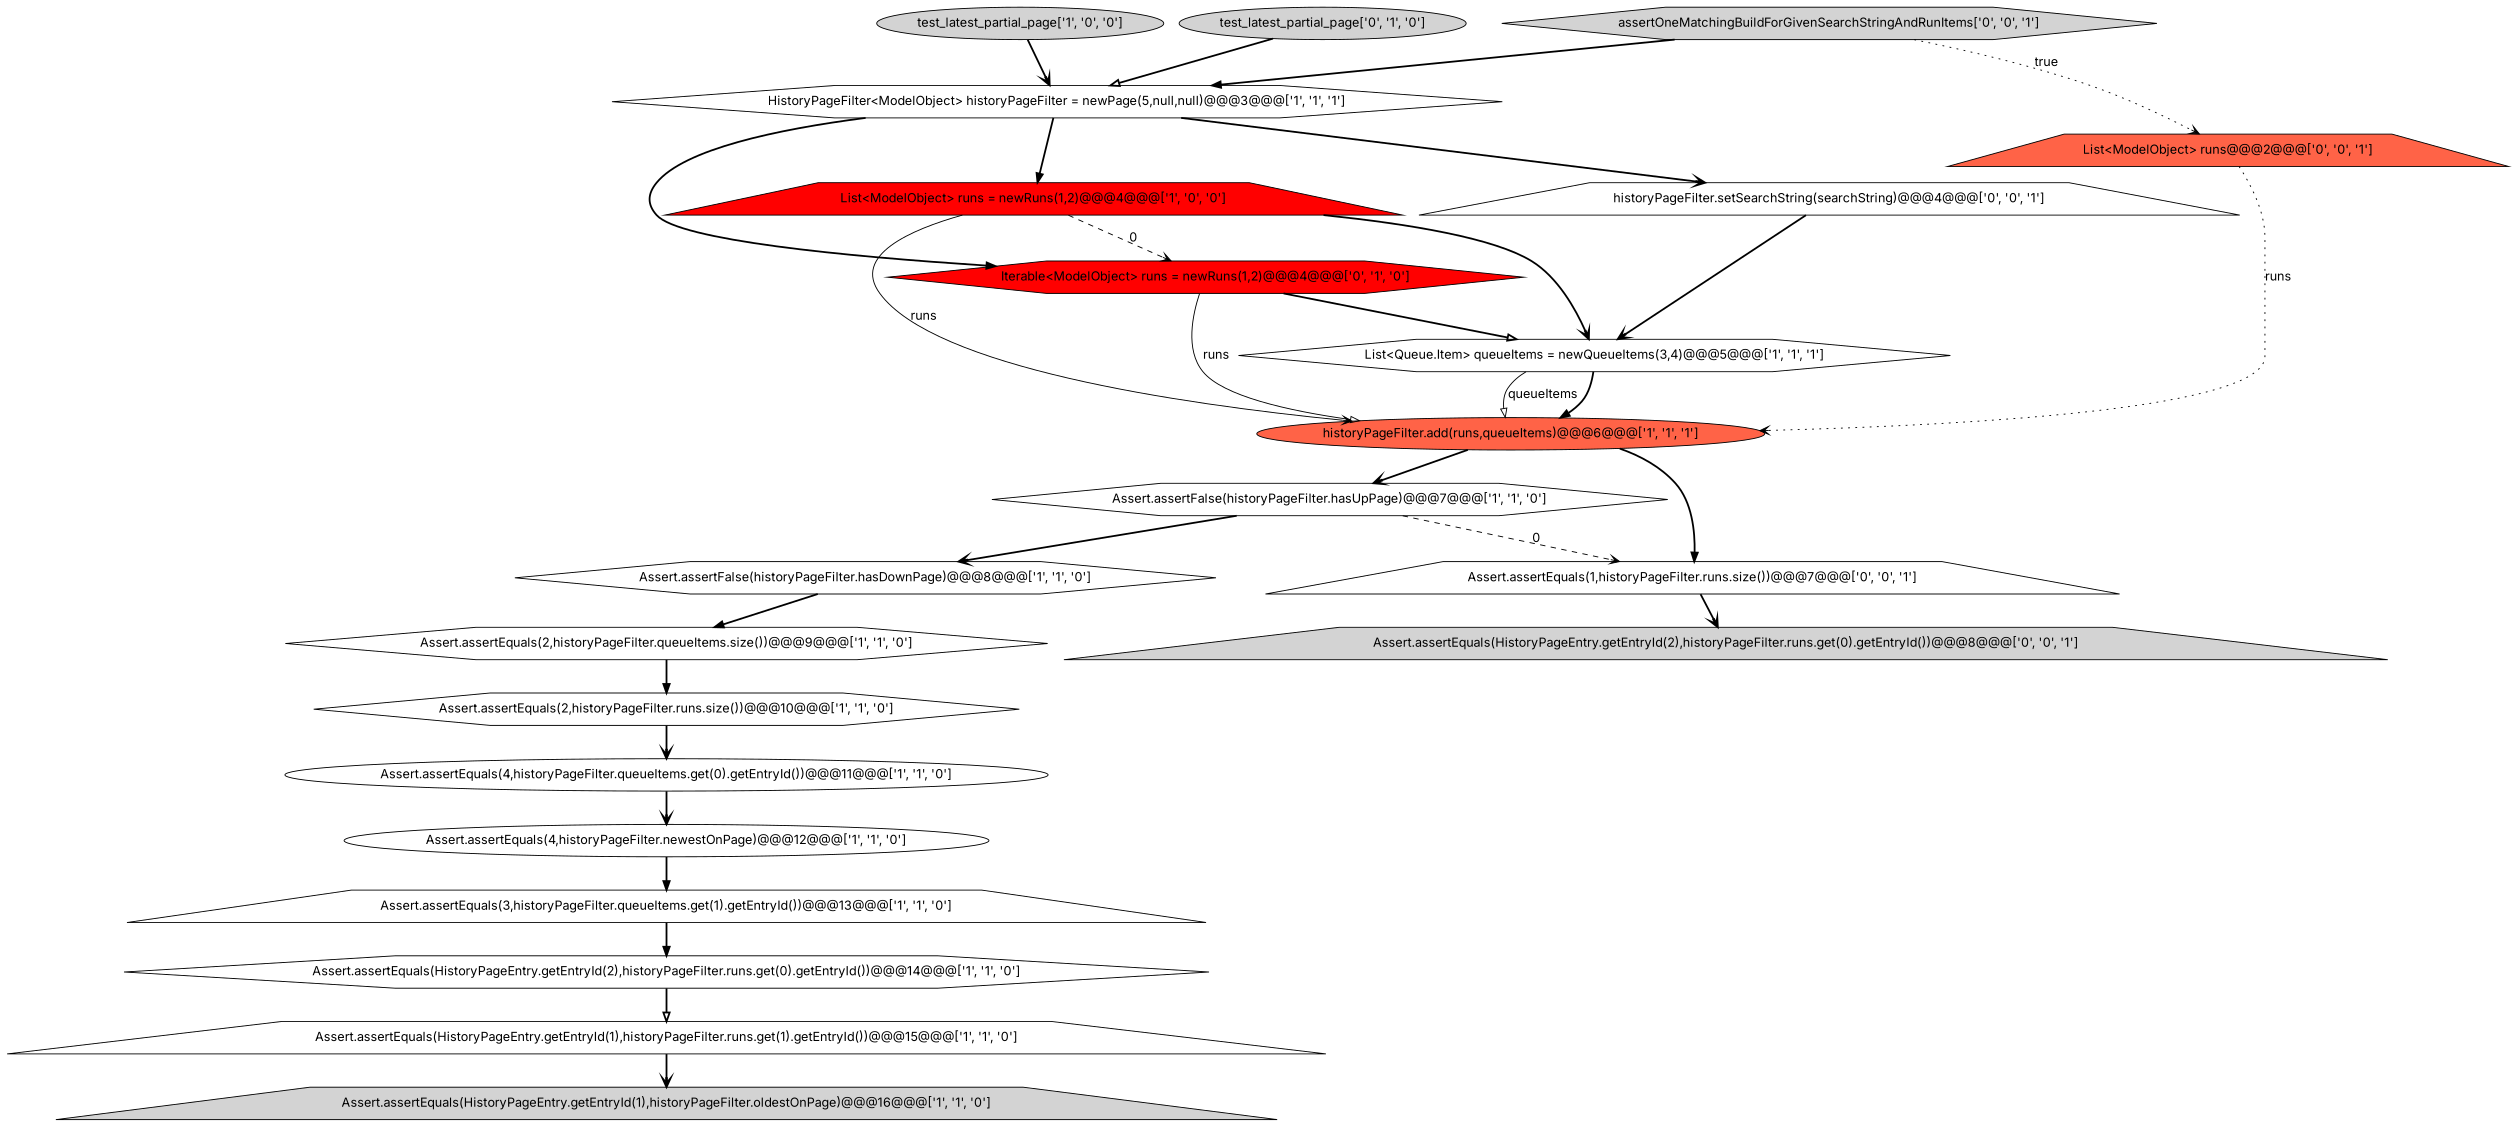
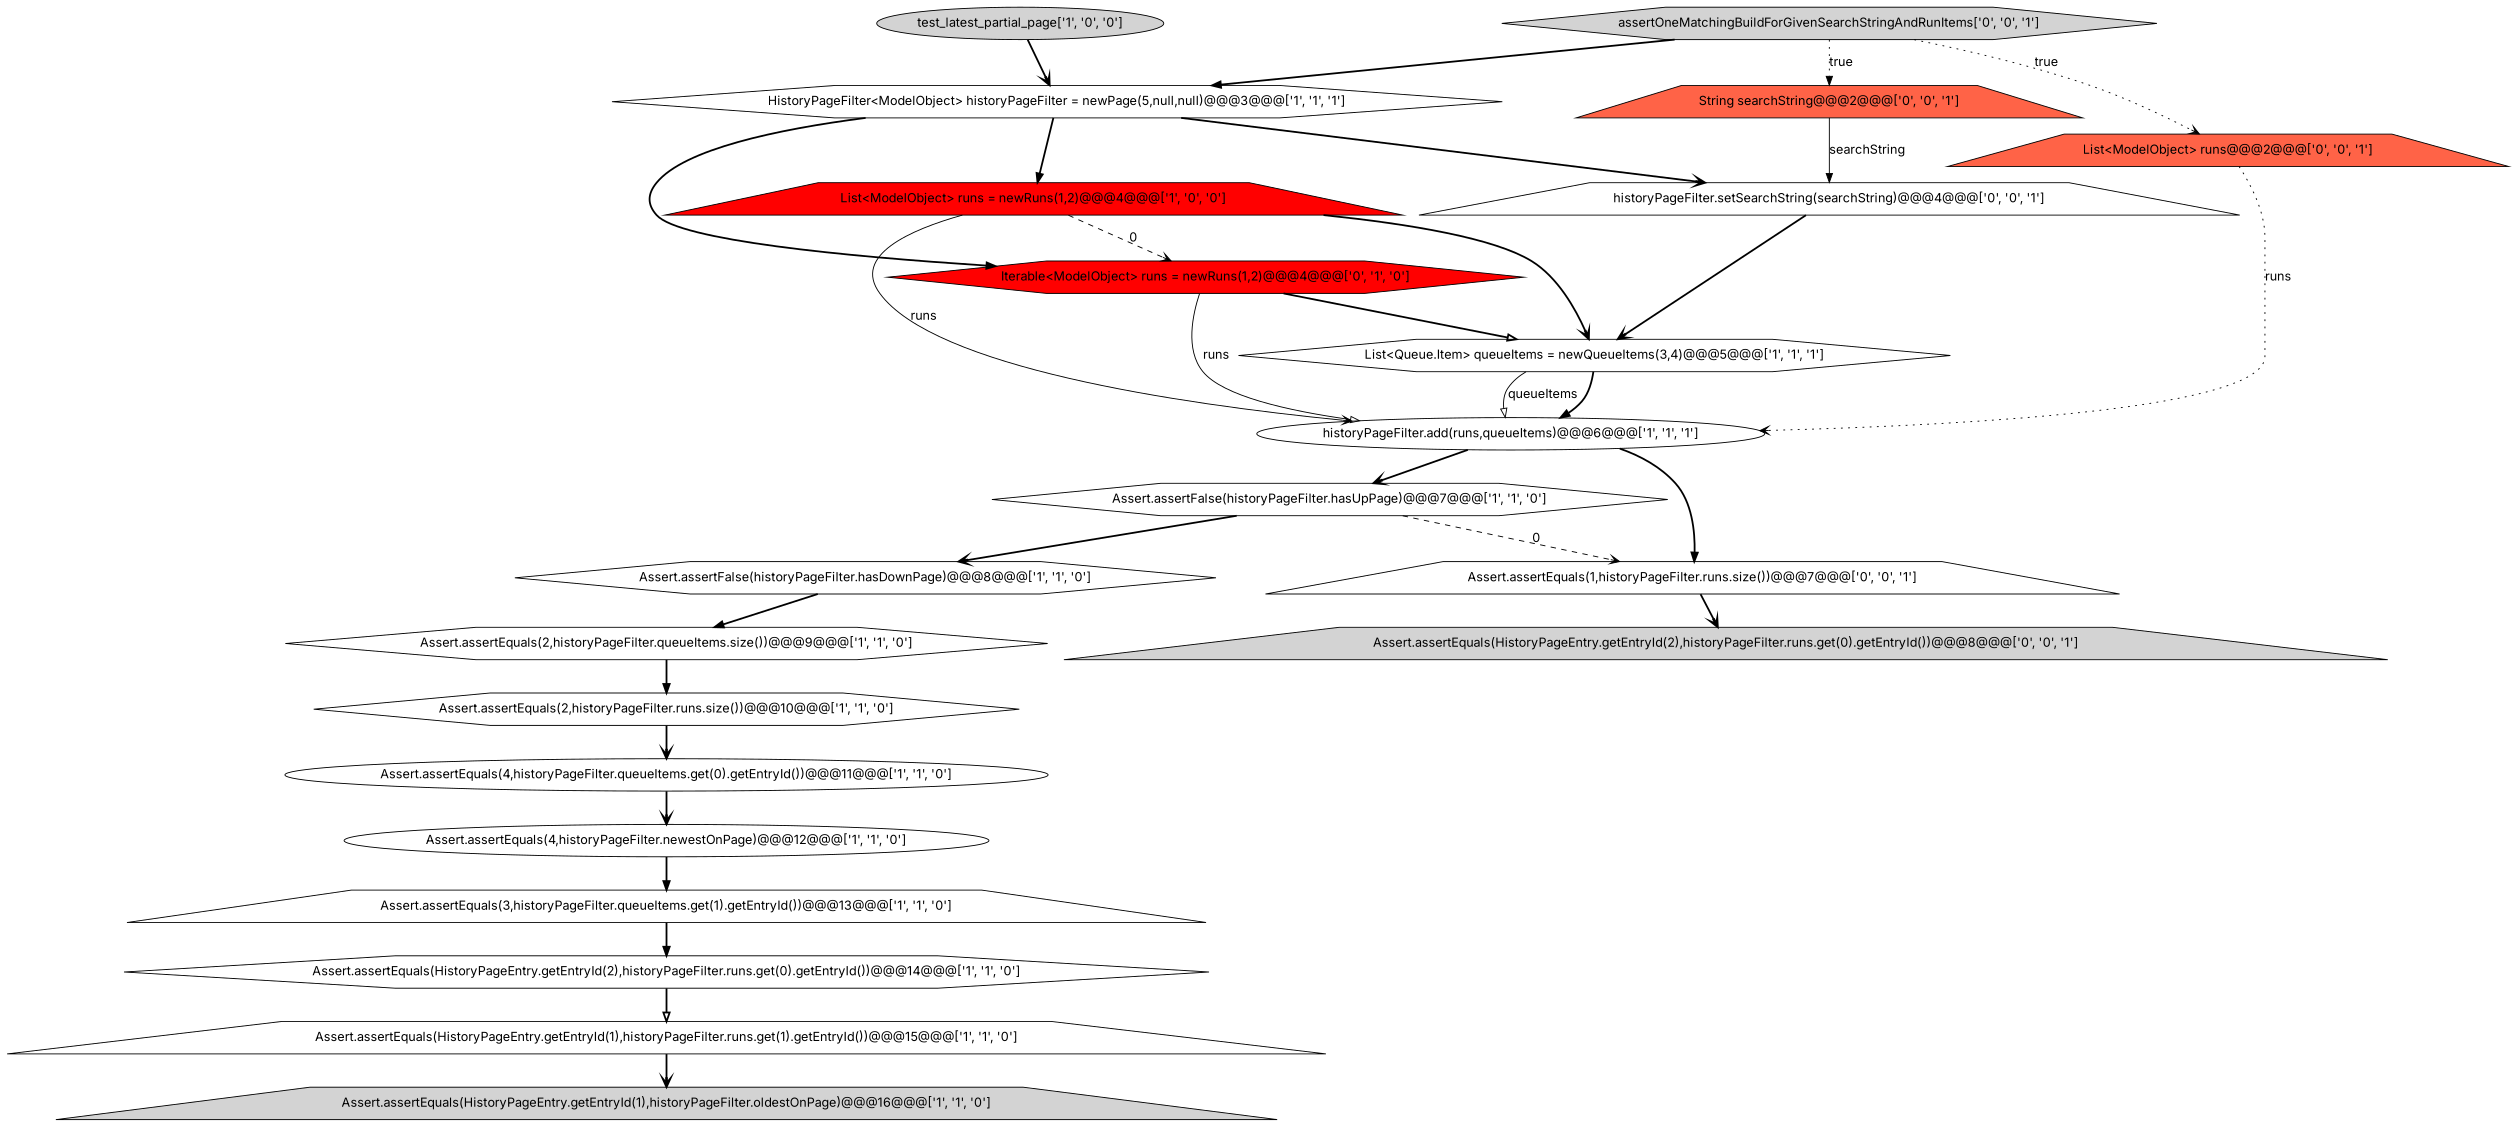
(1323, 23) -> none
none -> (1829, 102)
(1511, 434) -> (1511, 434)
